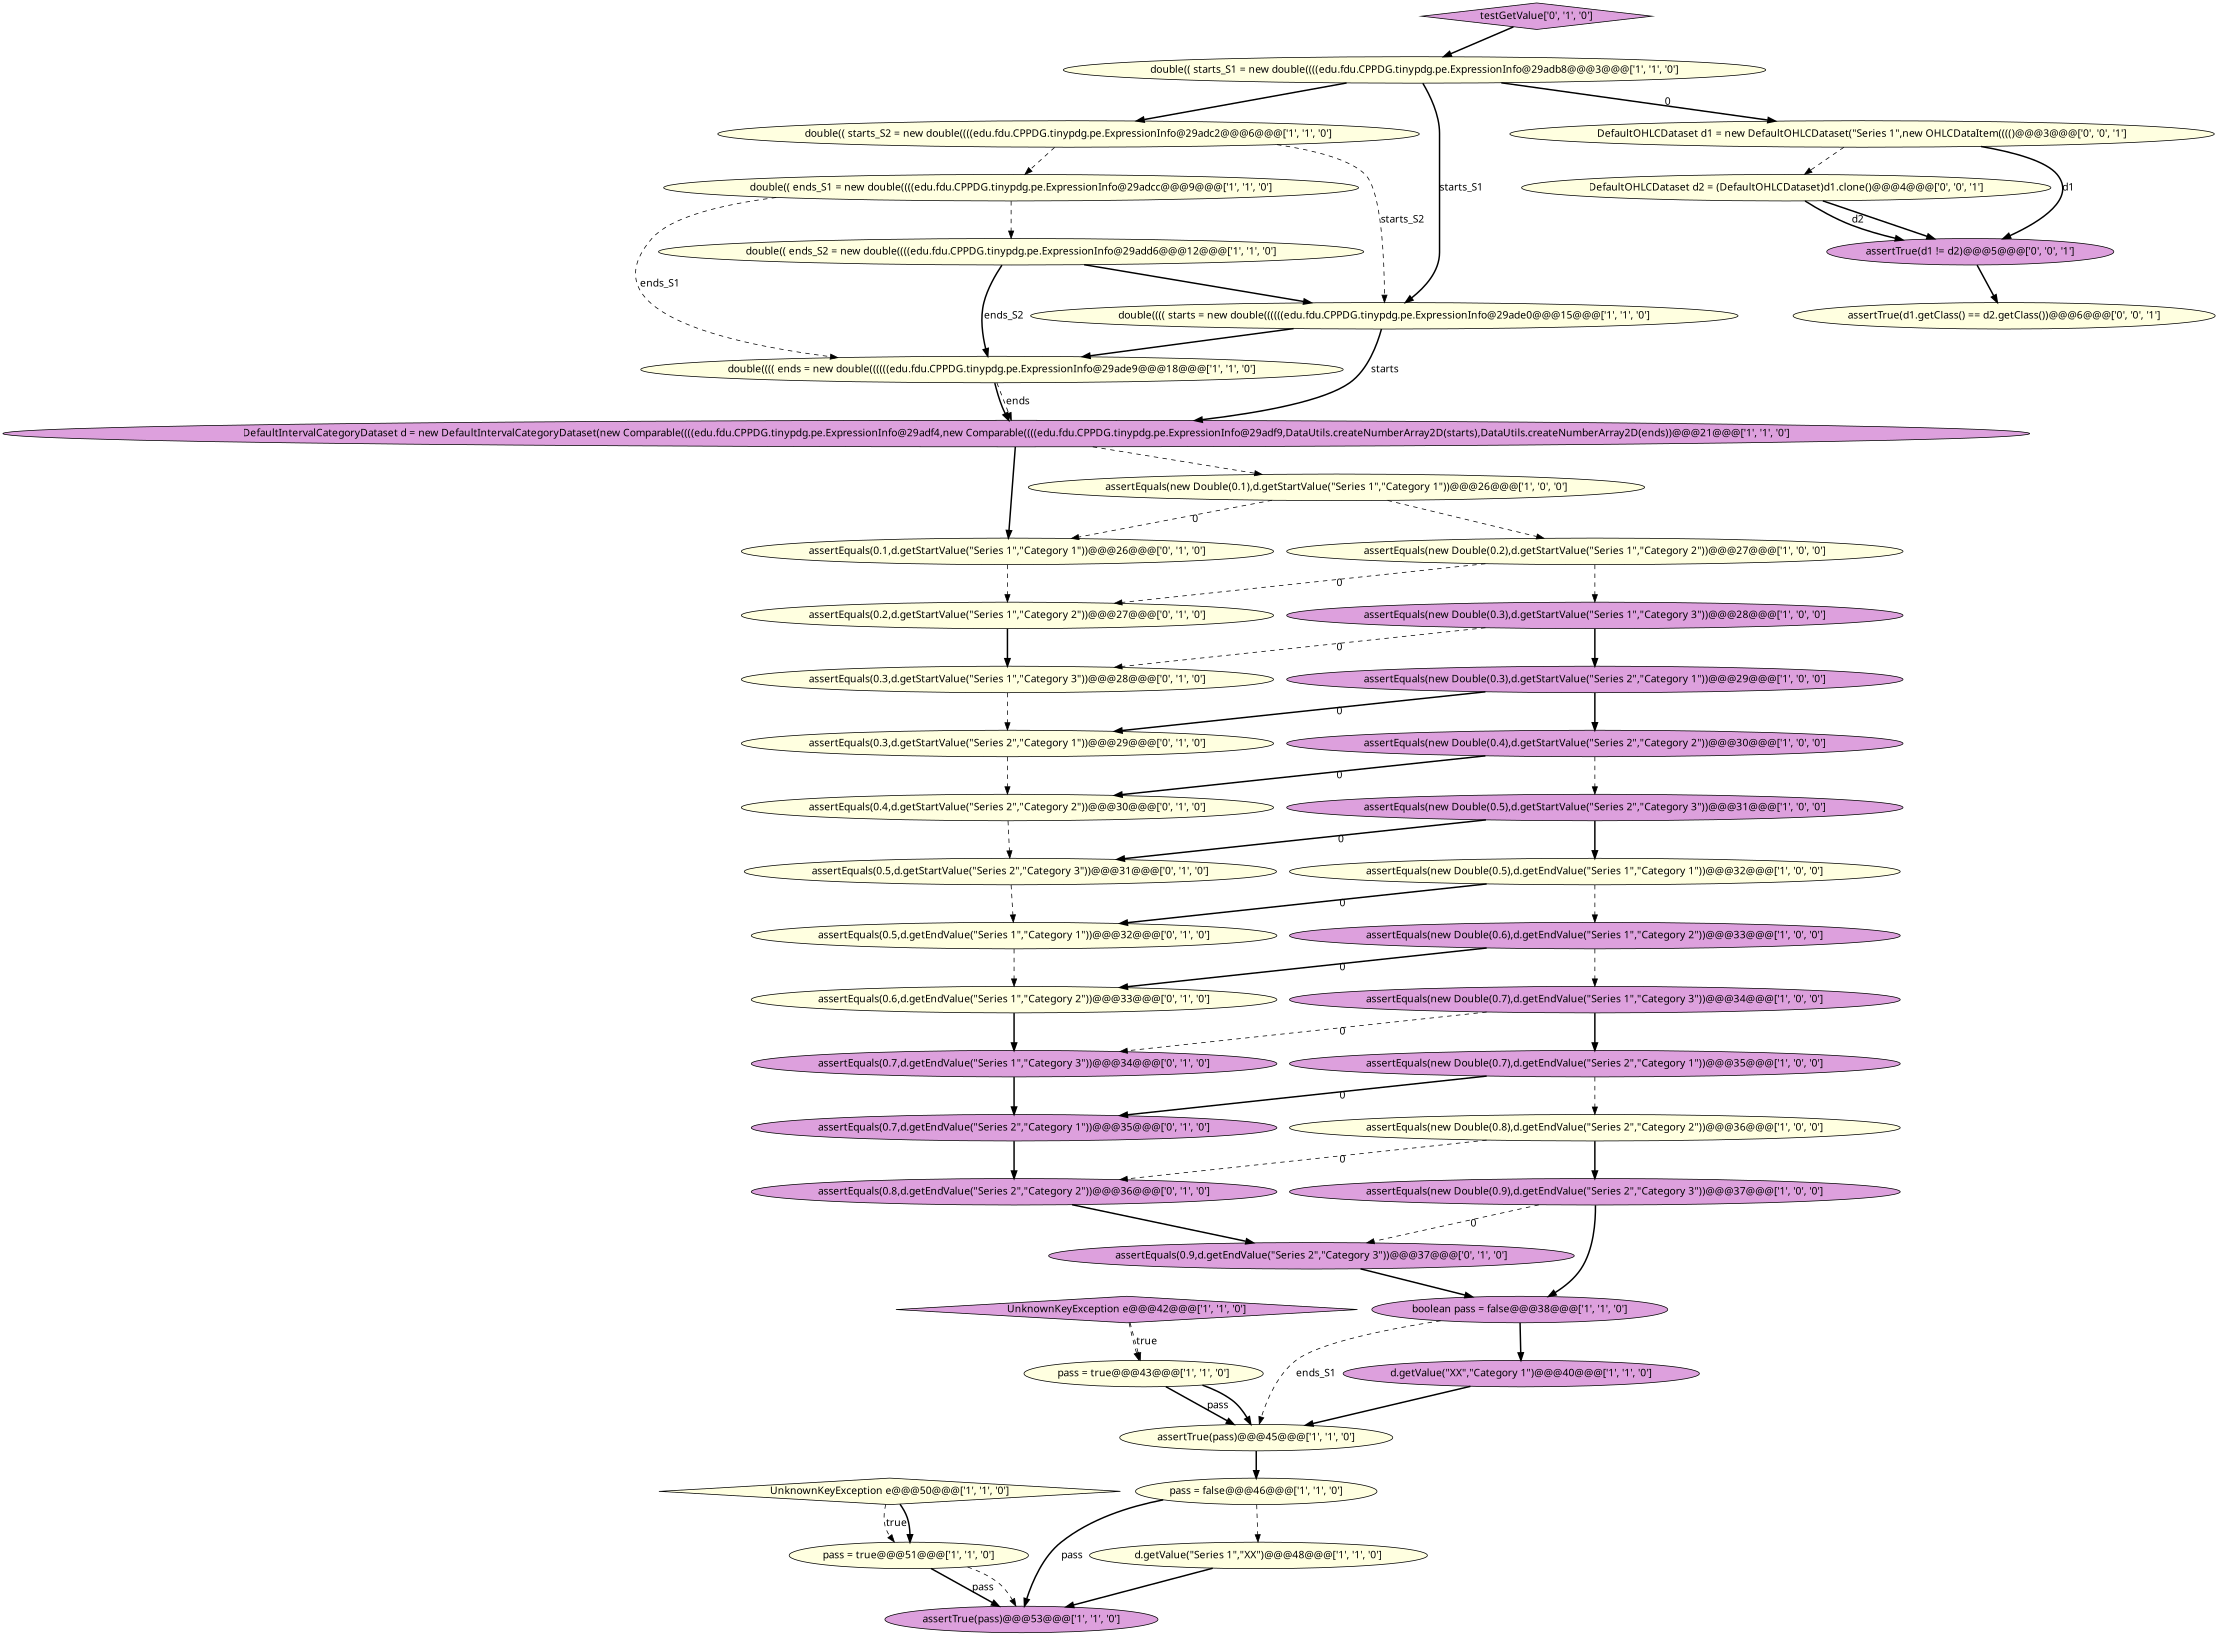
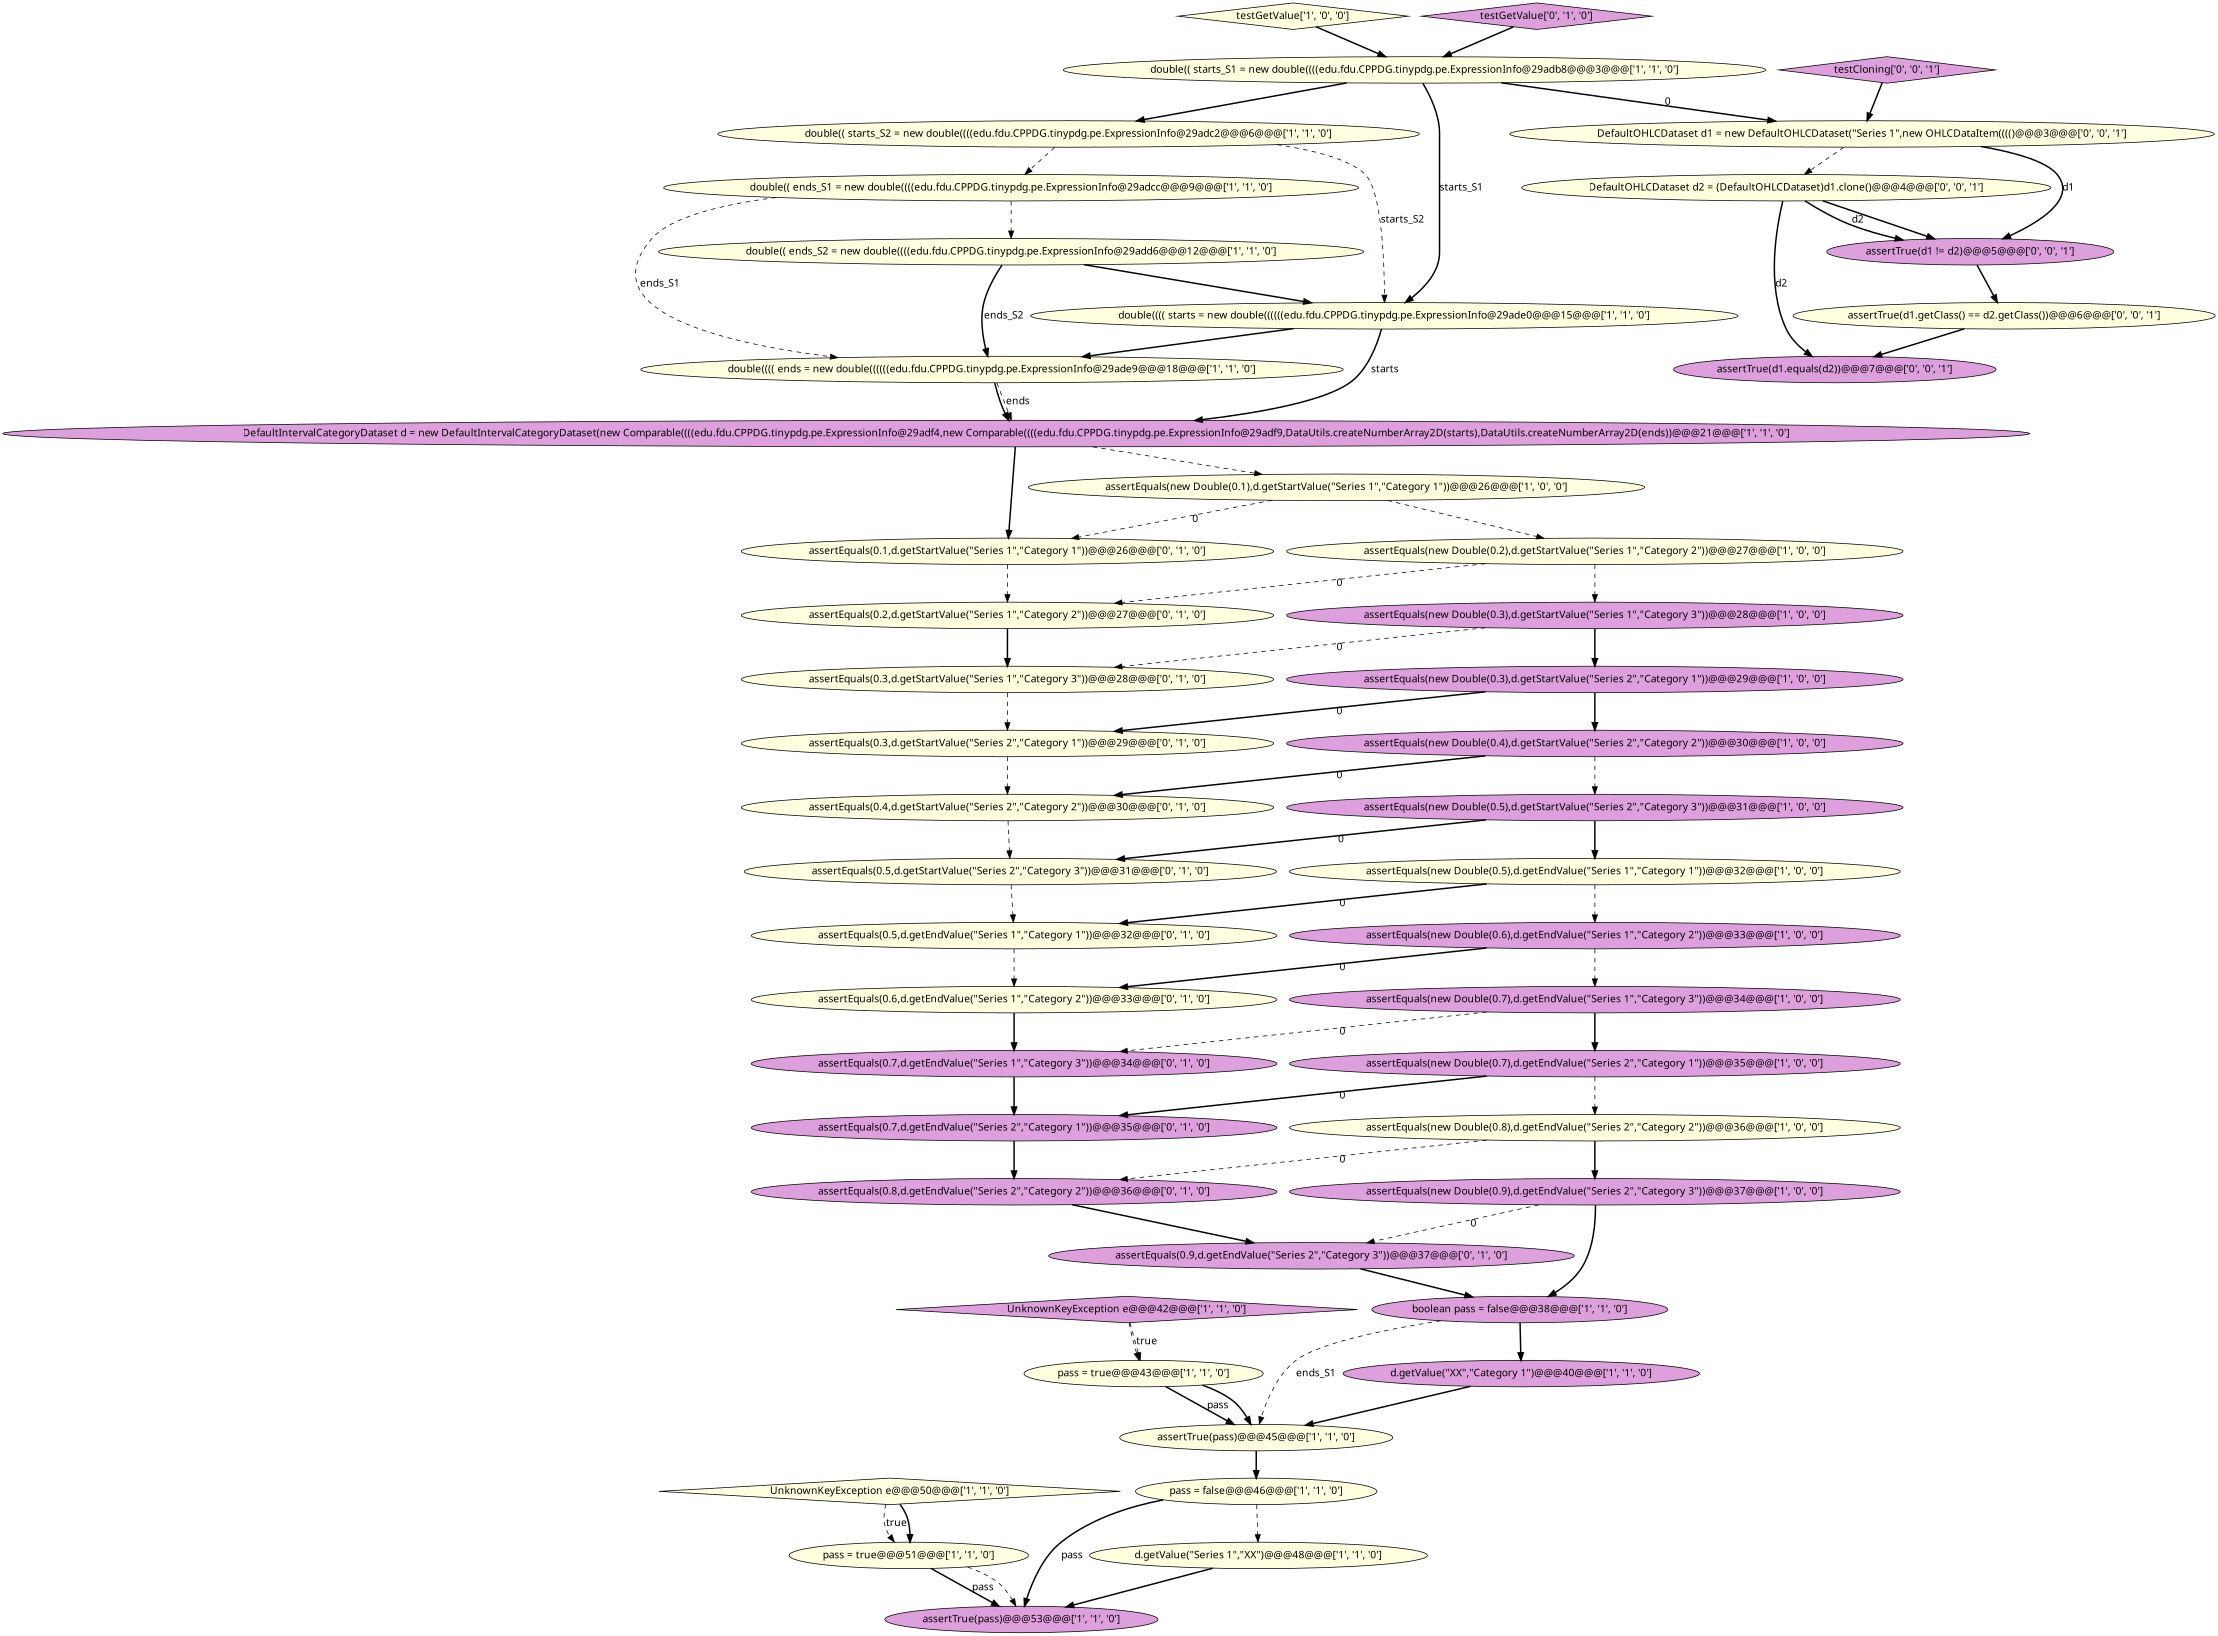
none -> (1293, 16)
none -> (1887, 70)
none -> (1835, 370)
